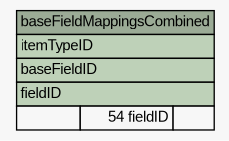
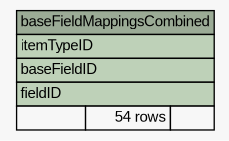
(139, 117) -> (141, 117)
